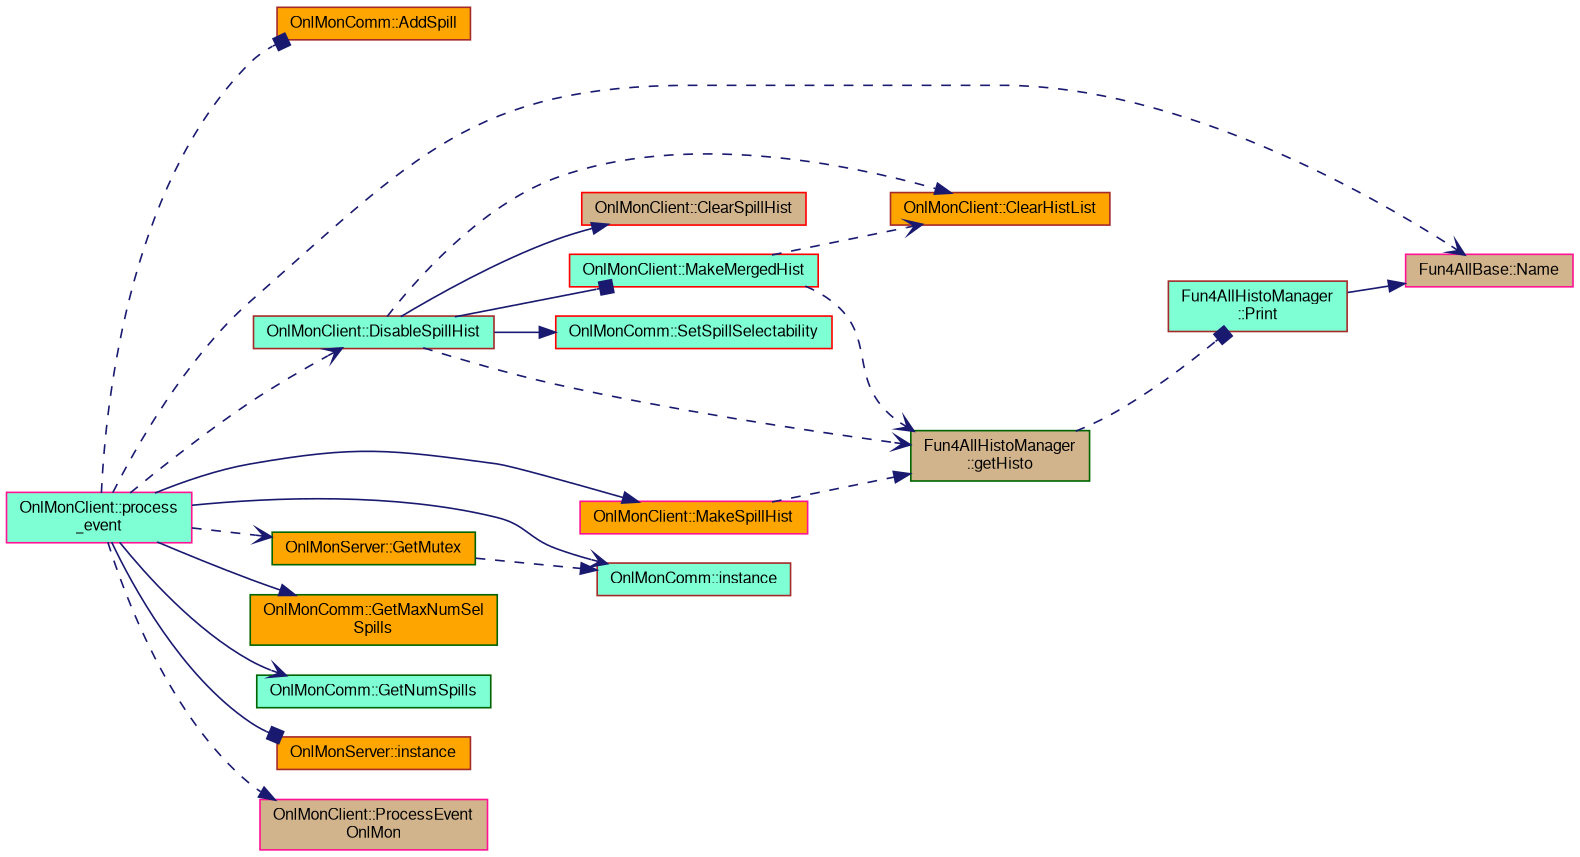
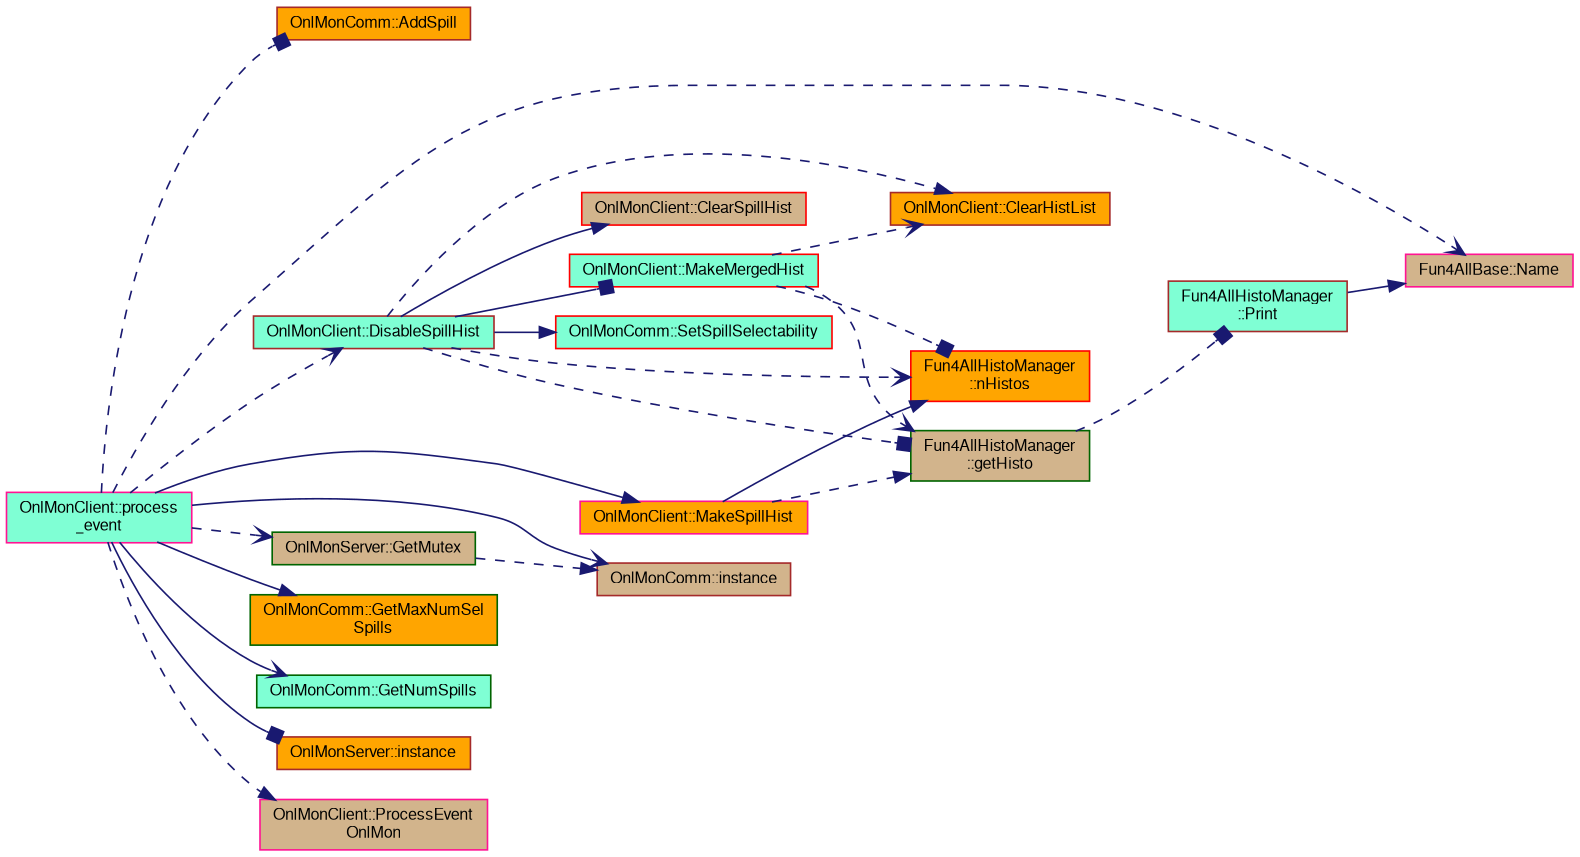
none -> (1000, 376)
(657, 405) -> (657, 405)
(374, 548) -> (374, 548)
(694, 579) -> (694, 579)
